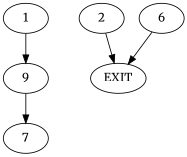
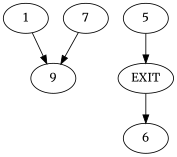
(102, 18) -> (146, 18)
(143, 45) -> (146, 104)
(26, 104) -> (72, 45)
